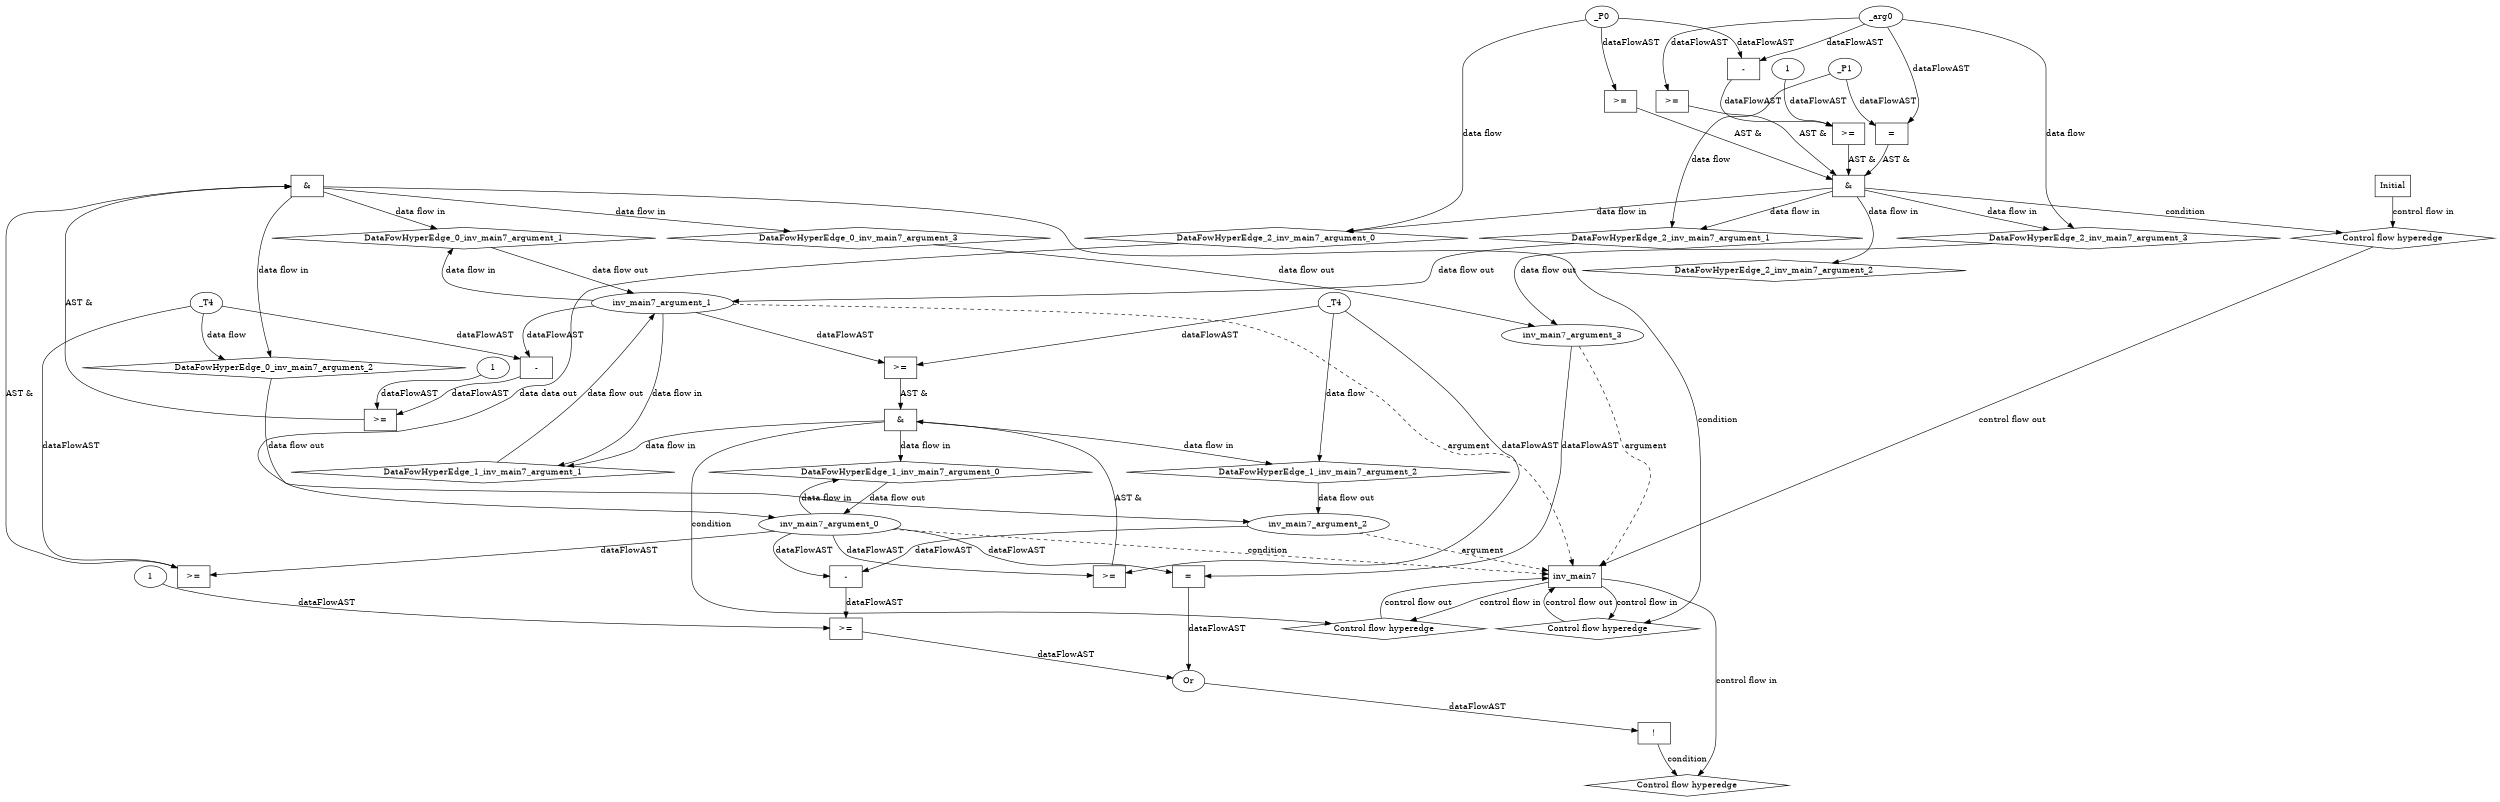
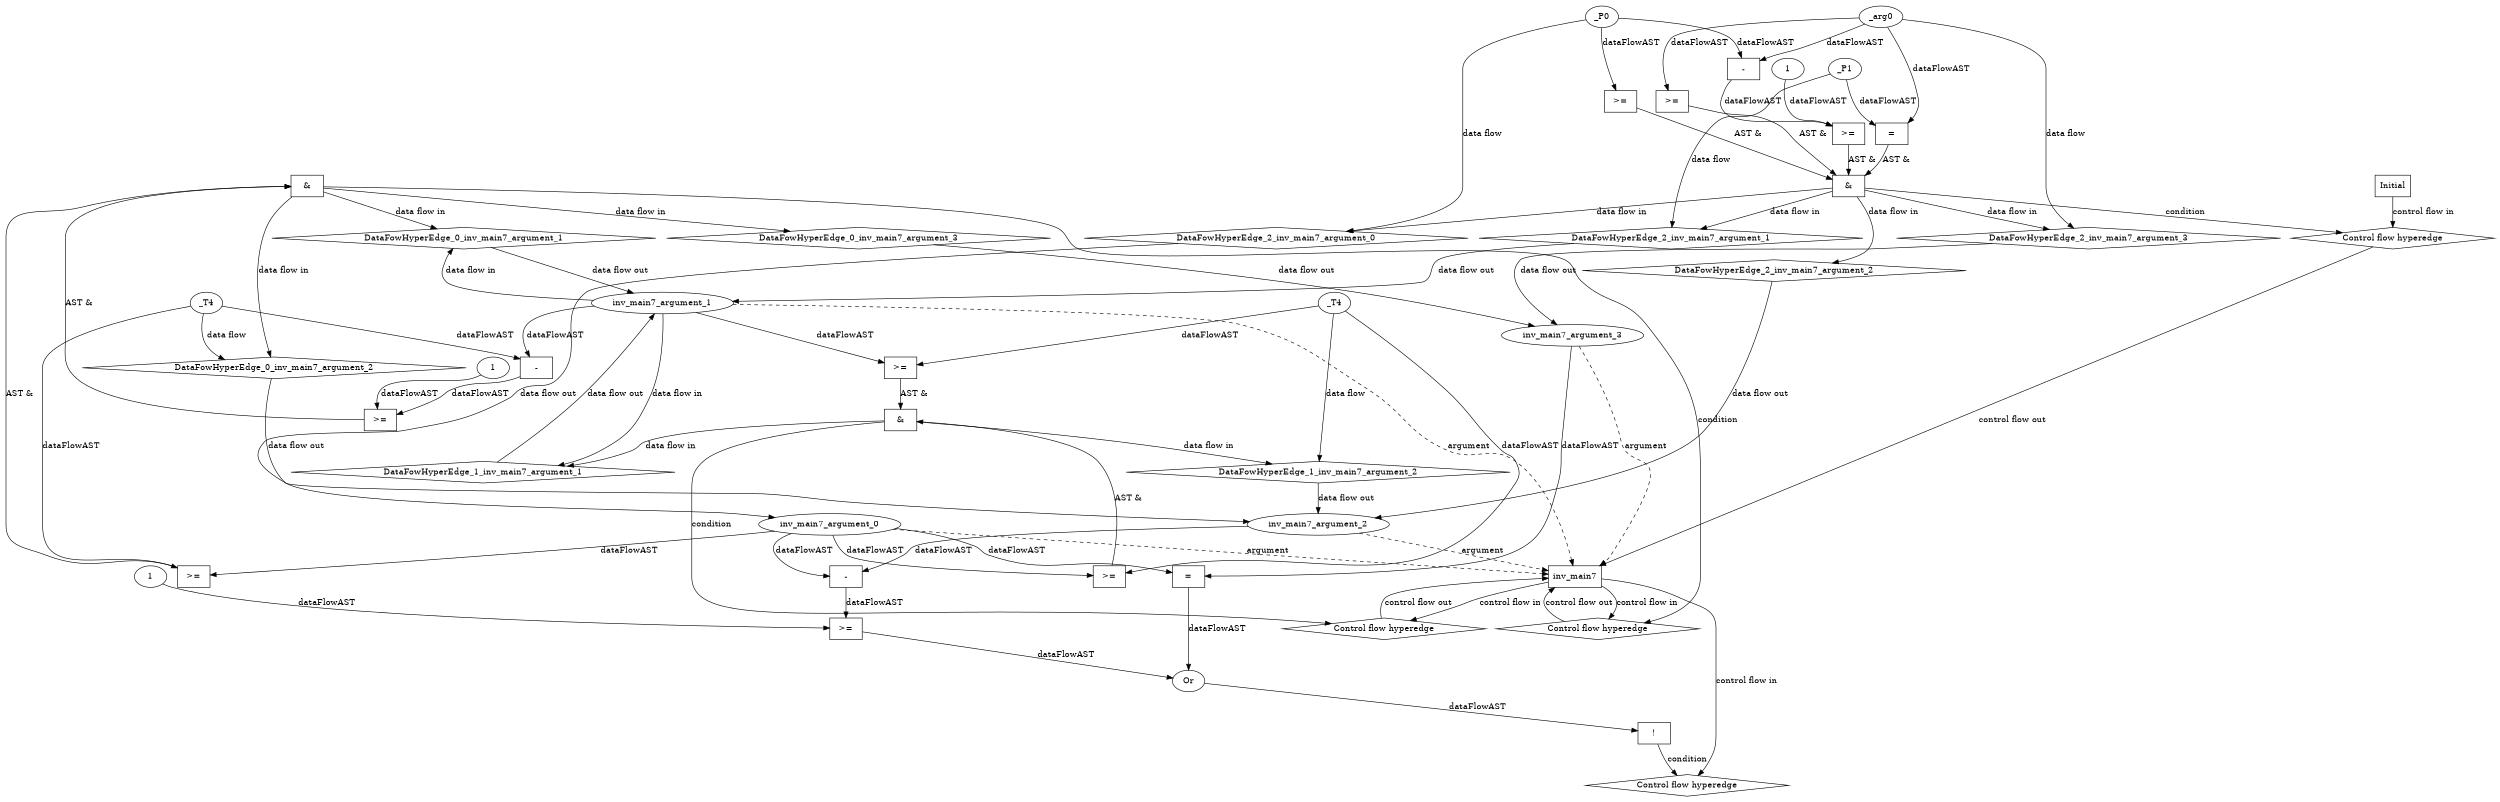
(548, 394) -> (548, 394)
none -> (1628, 470)
(901, 472) -> none
(1268, 551) -> (1268, 551)
